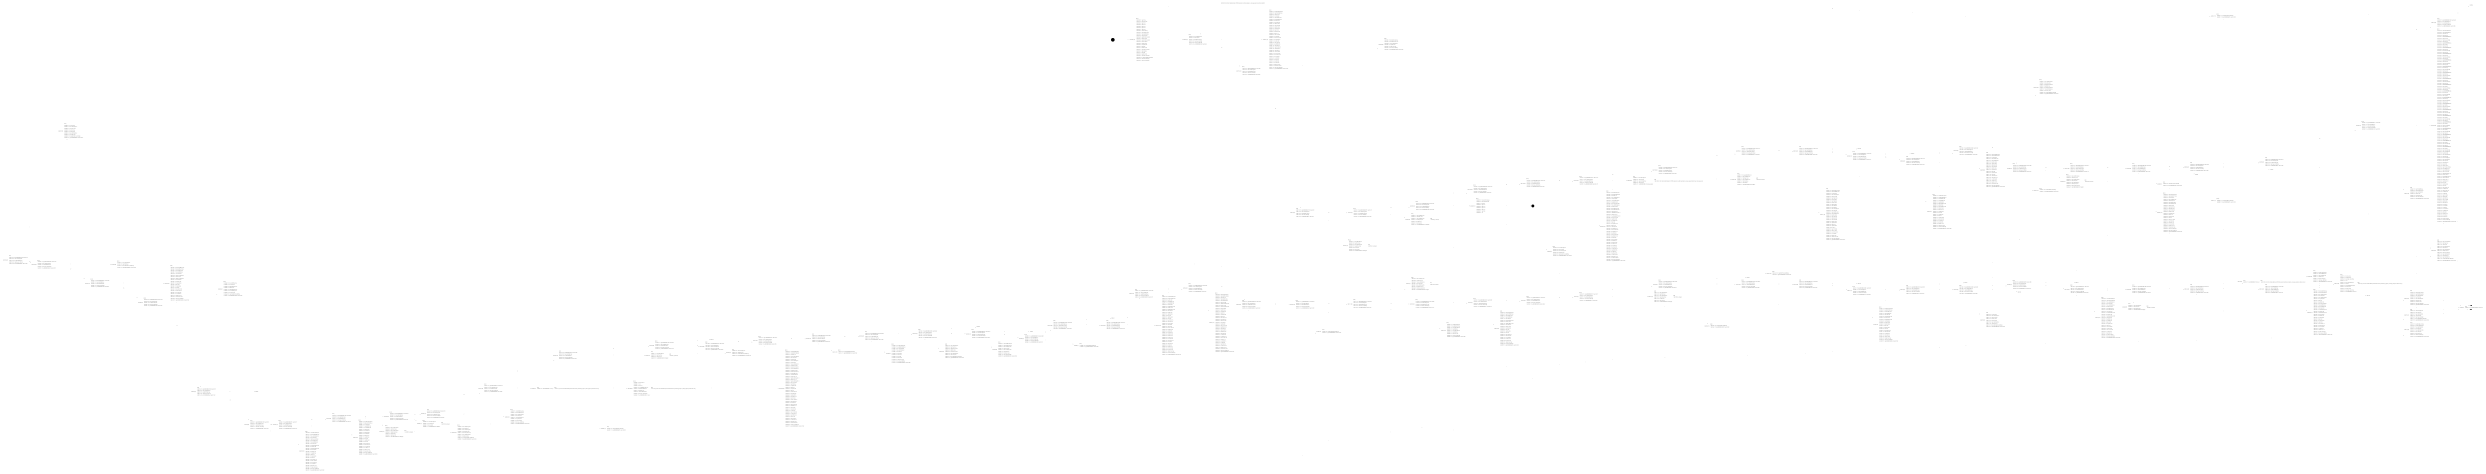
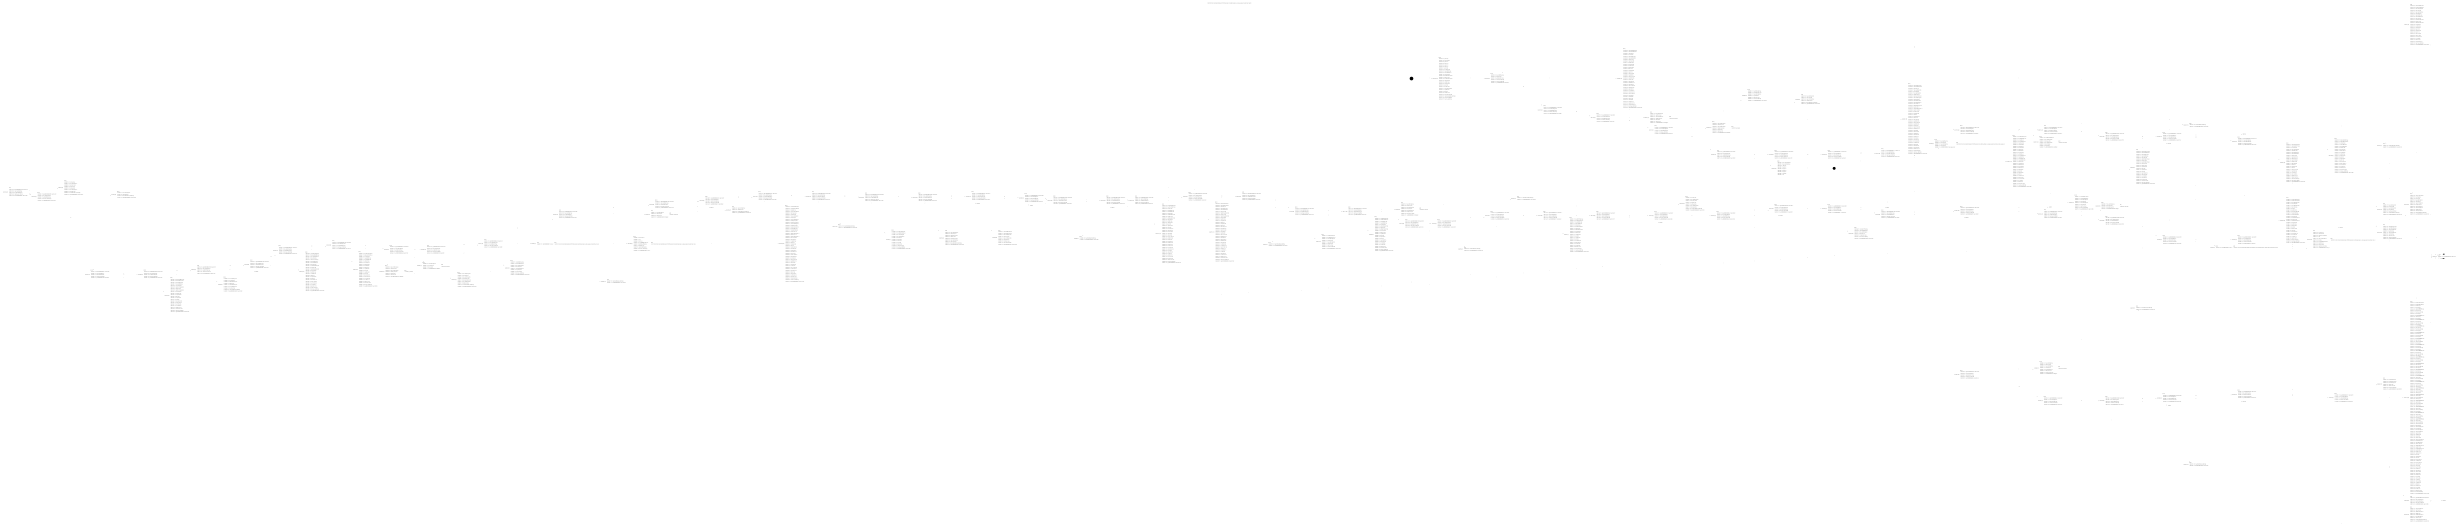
(1966, 151) -> none
(1665, 297) -> none
